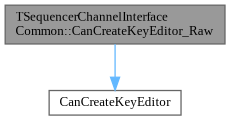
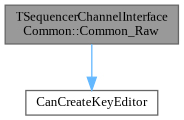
(115, 25) -> (92, 25)
